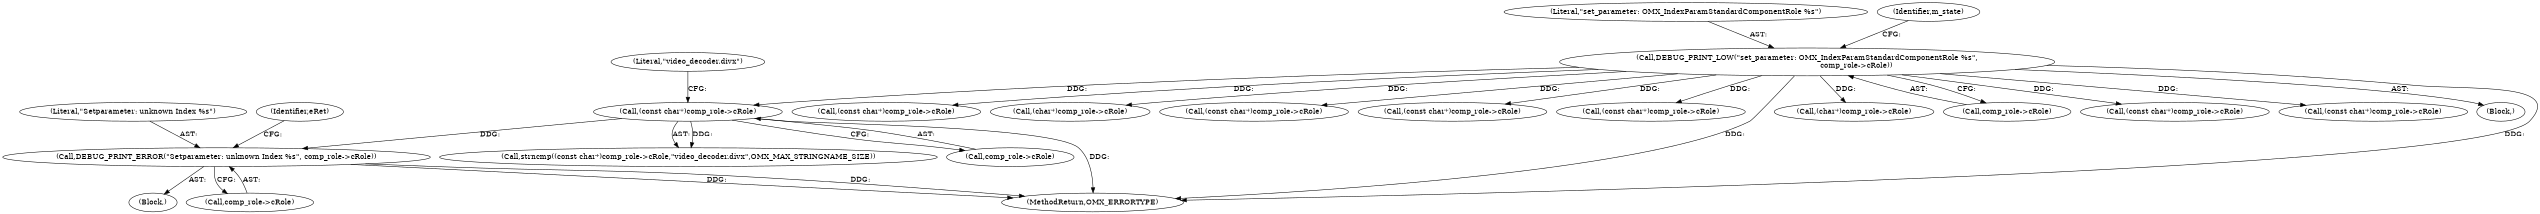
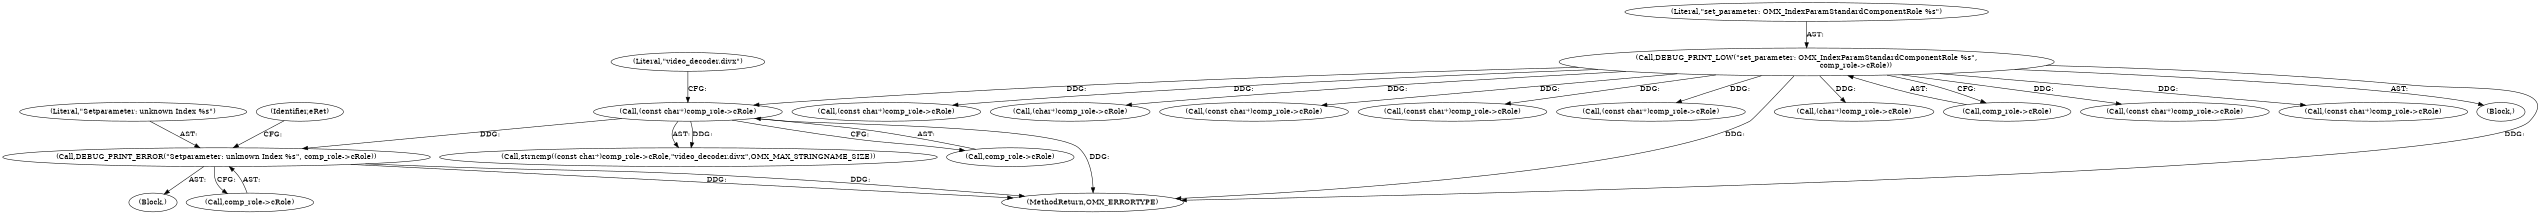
(1929, 12) -> none
